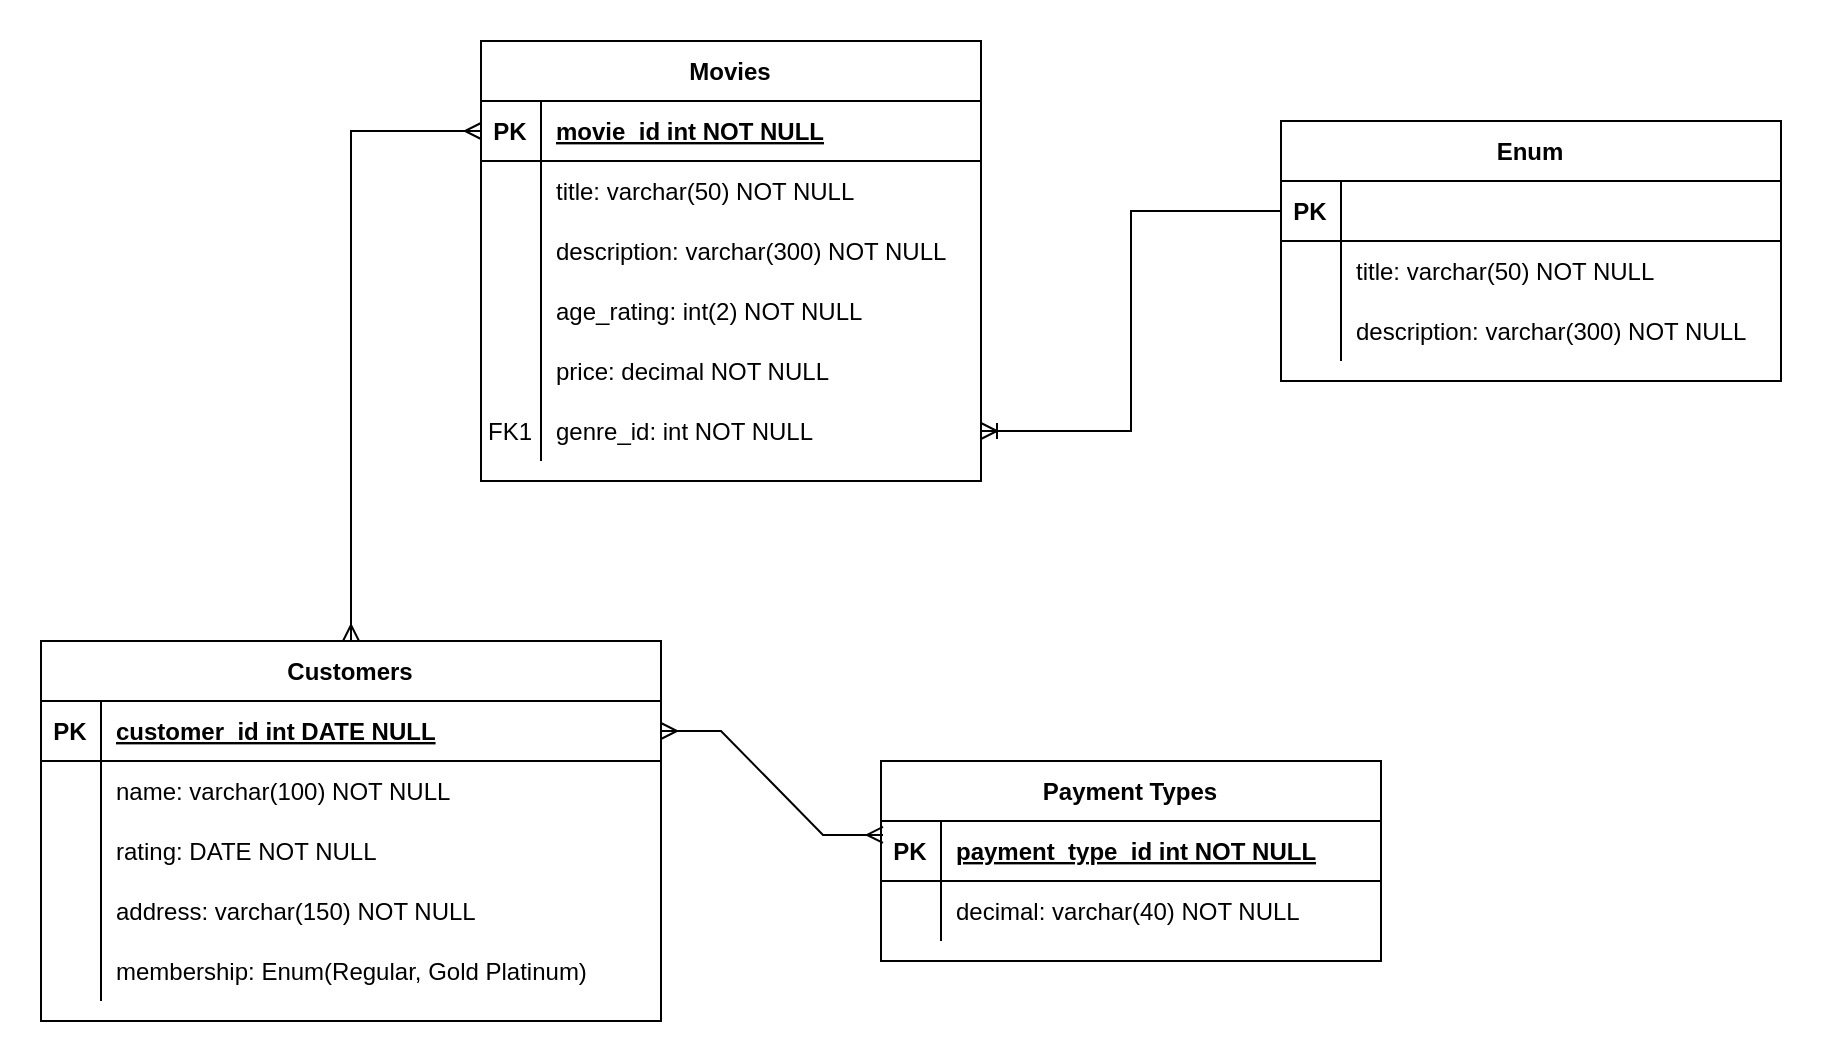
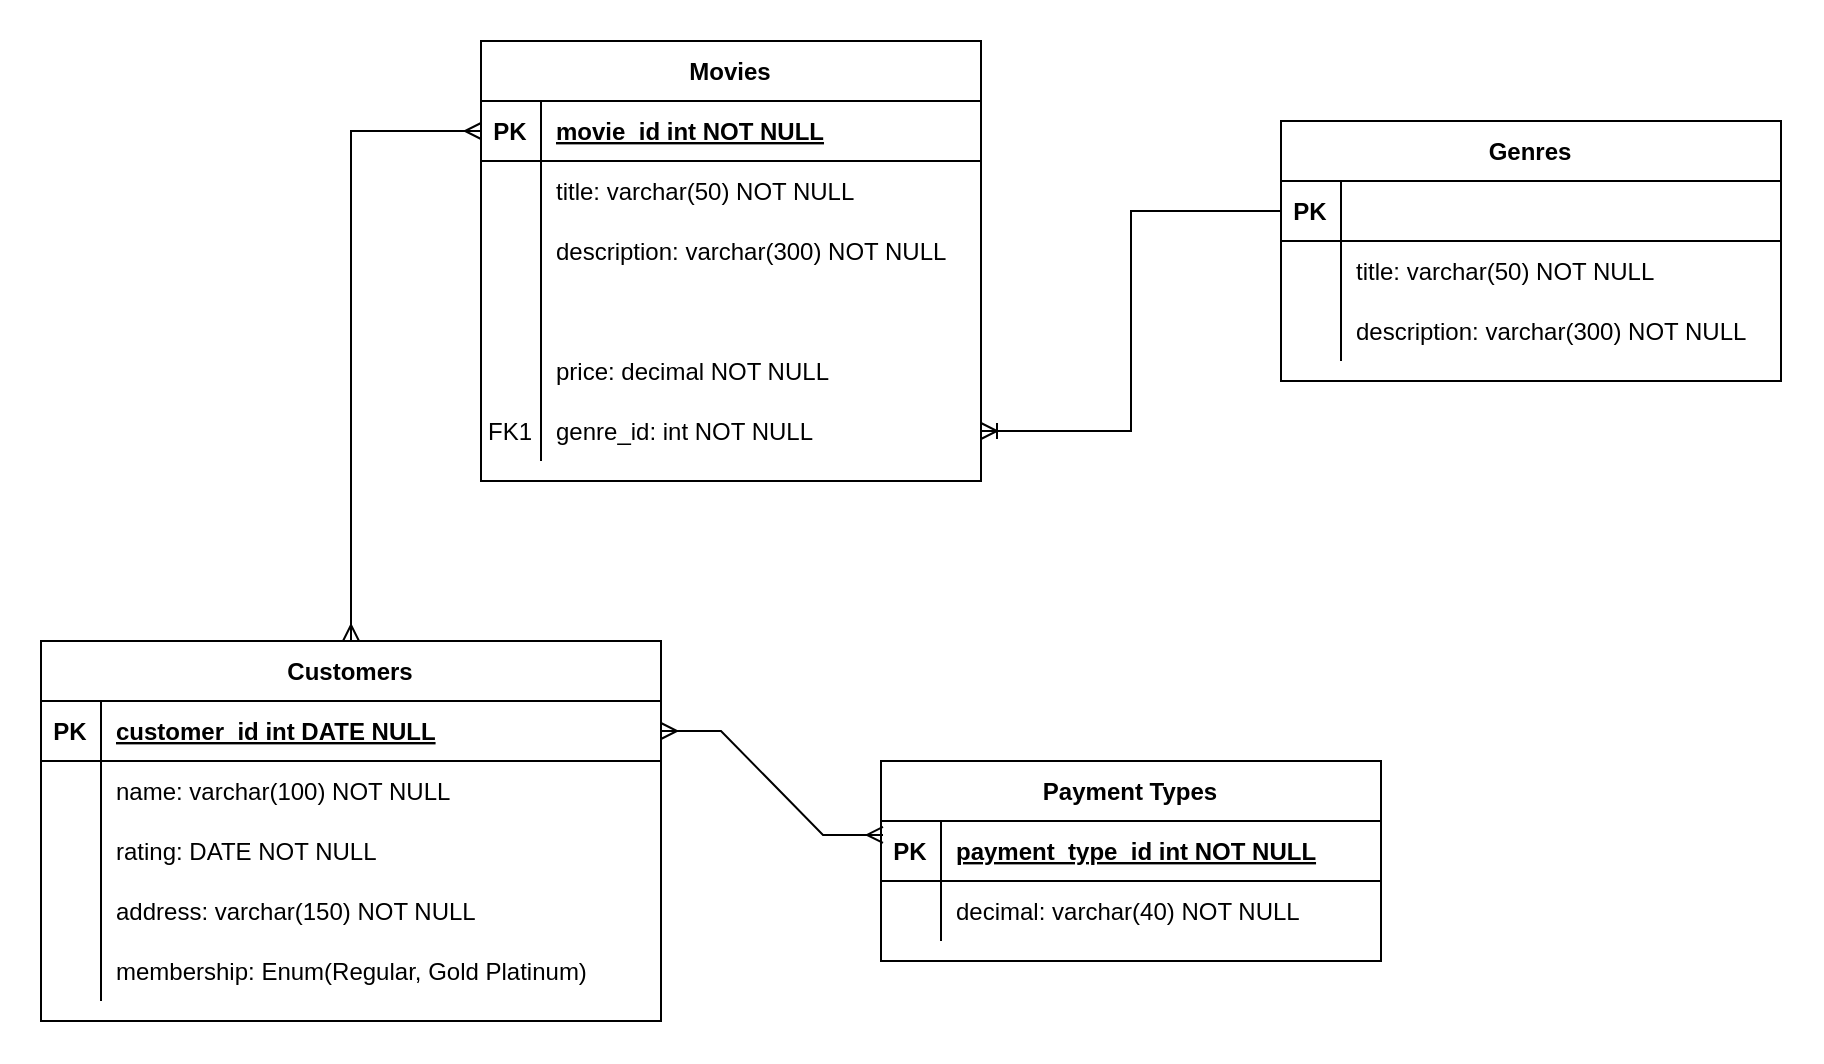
(1530, 152) -> (1530, 152)
(761, 311) -> none
